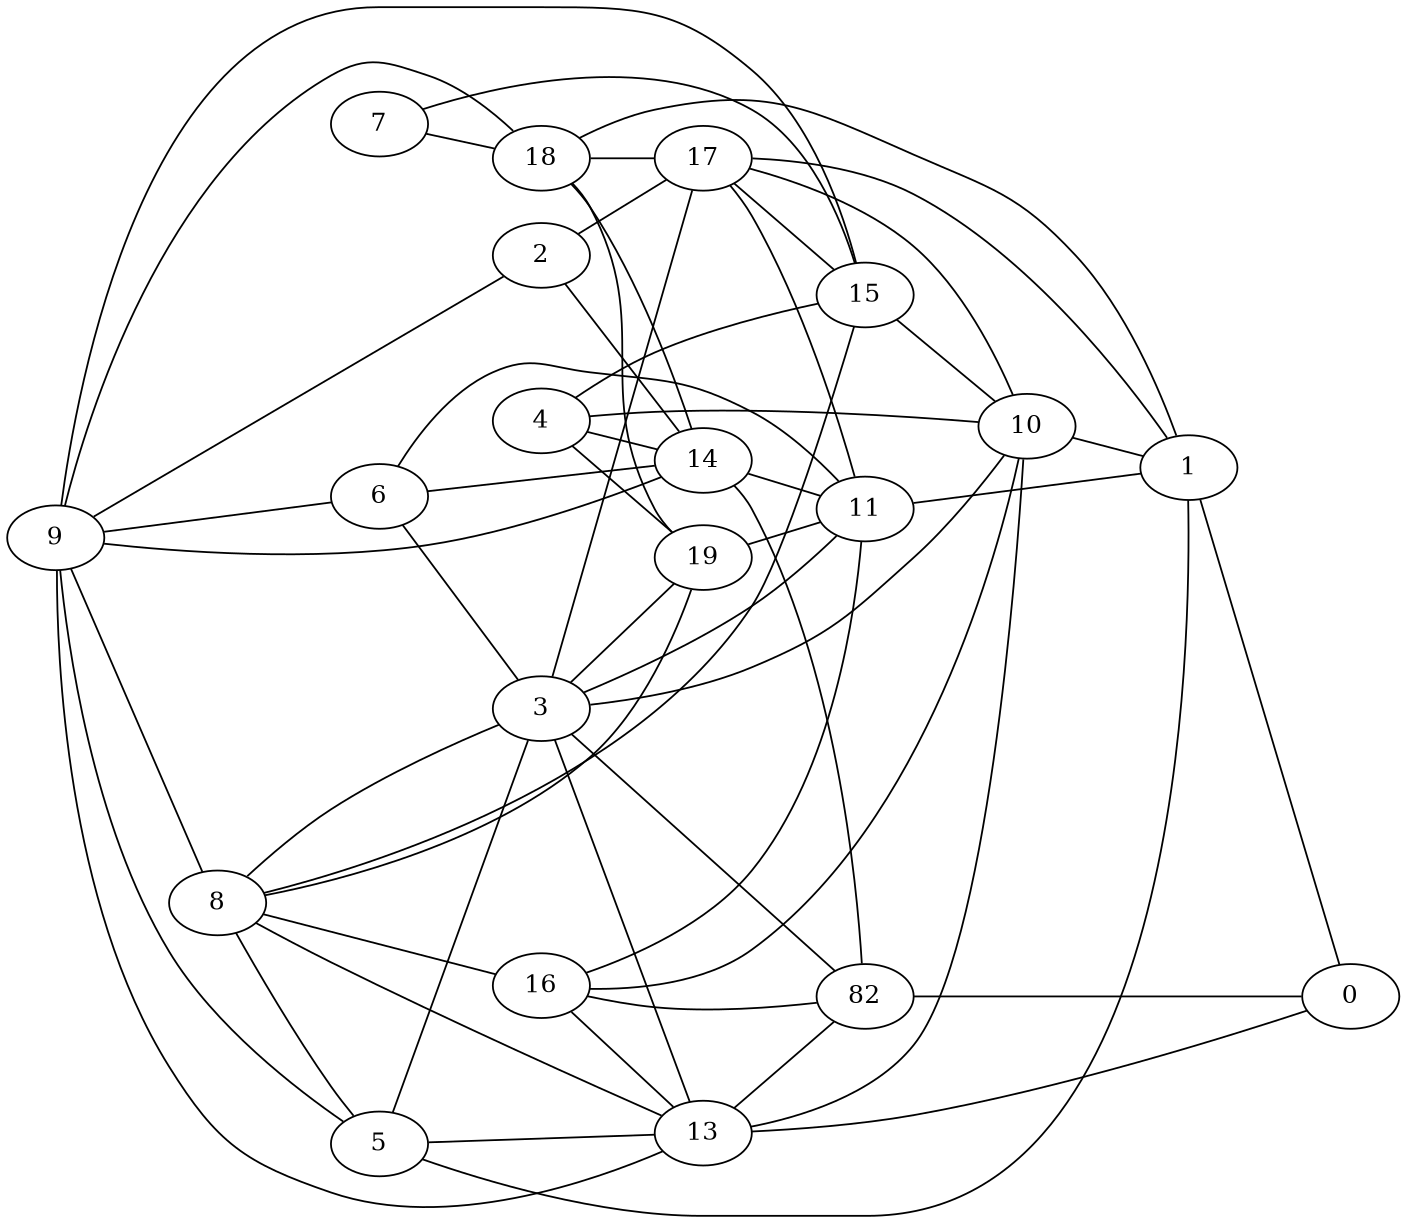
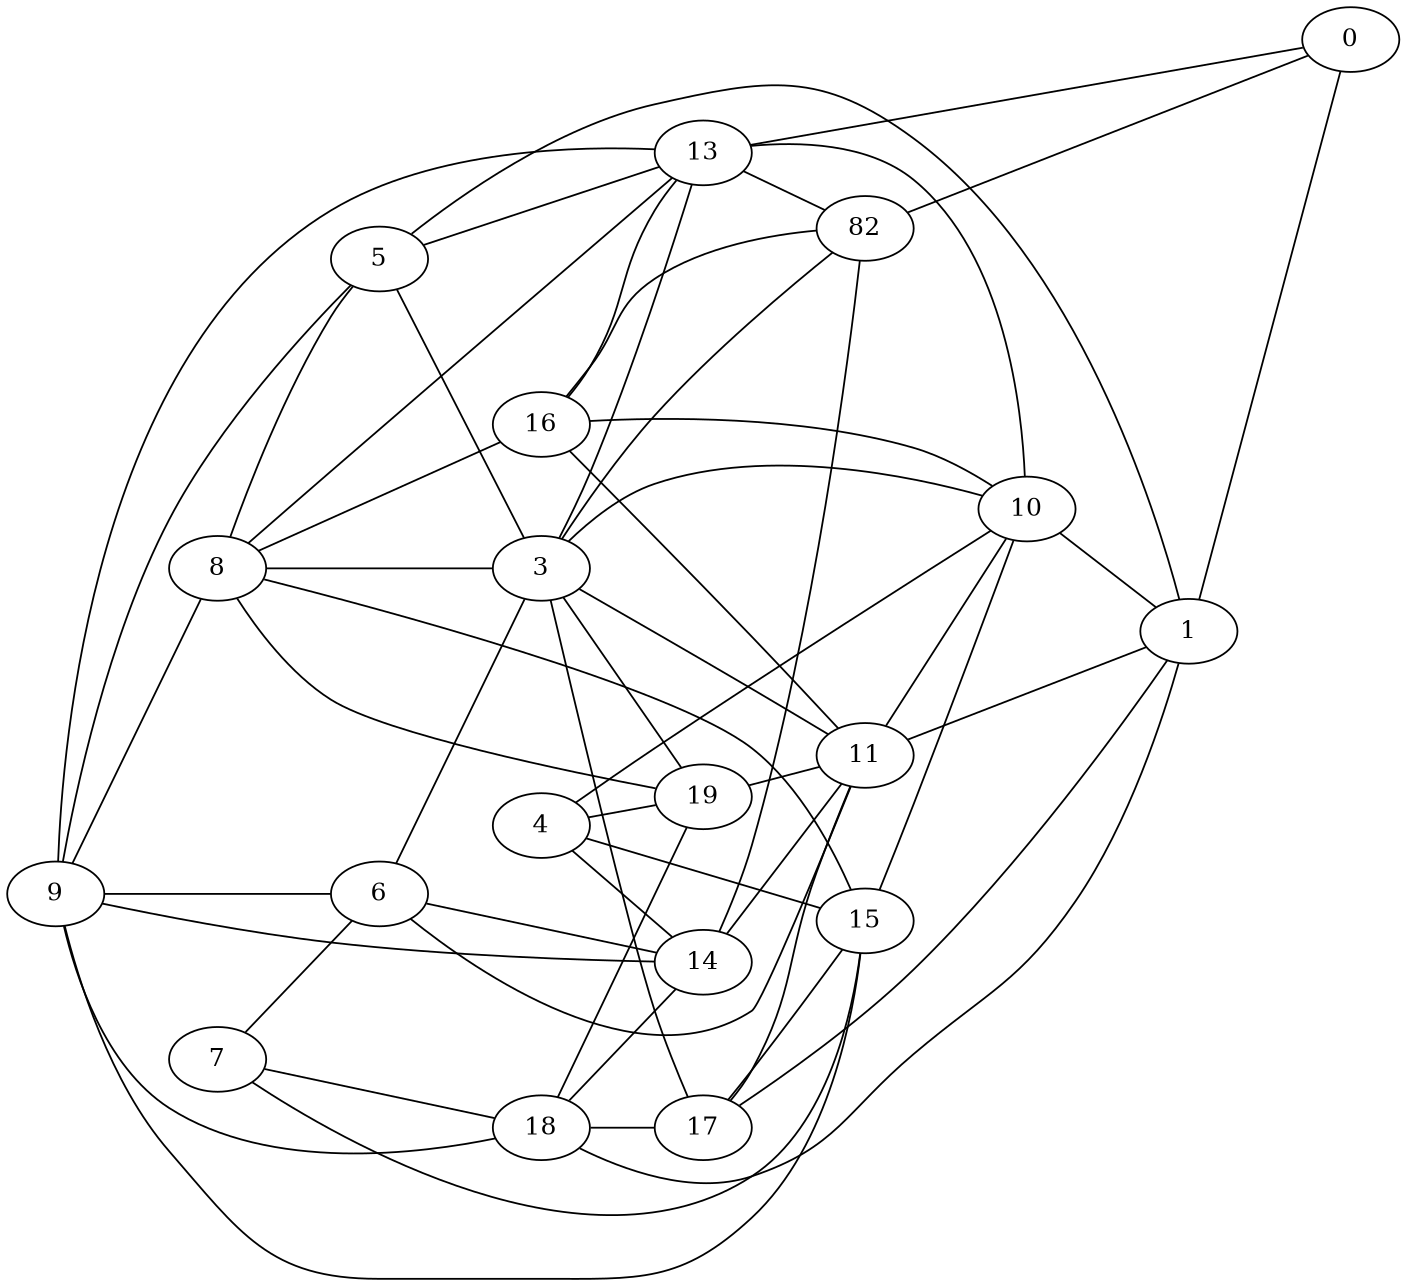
(913, 246) -> (946, 632)
(541, 255) -> none
none -> (299, 976)
